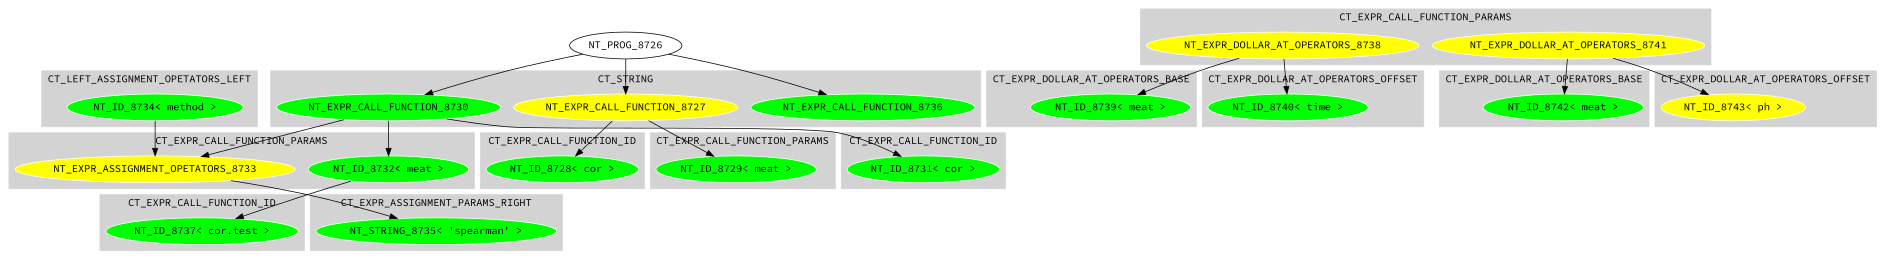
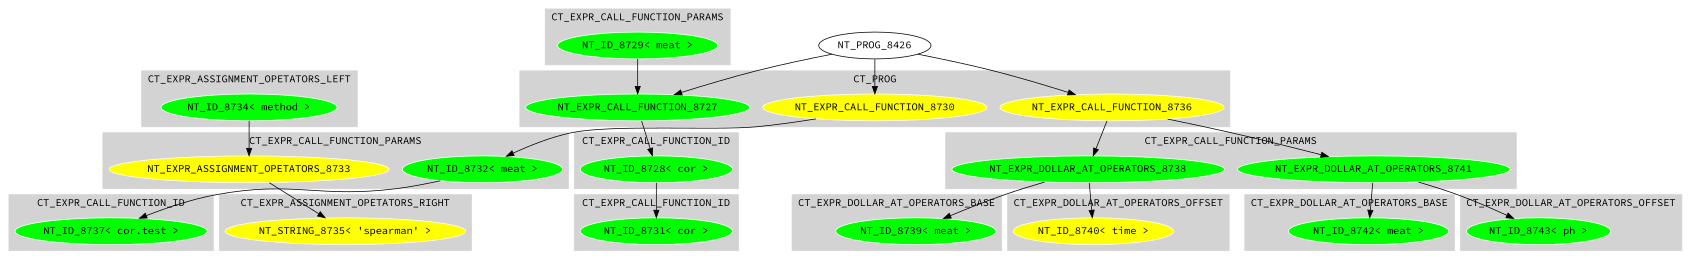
(626, 45) -> (875, 45)
(1283, 45) -> (1088, 169)
(1568, 45) -> (1374, 169)
(150, 79) -> (249, 79)
(626, 79) -> (875, 79)
(389, 107) -> (875, 107)
(626, 107) -> (638, 107)
(863, 107) -> (1112, 107)
(1288, 107) -> (1093, 231)
(1733, 107) -> (1539, 231)
(672, 128) -> (656, 199)
(679, 137) -> (638, 75)
(273, 138) -> none
none -> (1100, 138)
none -> (1252, 138)
(436, 203) -> (345, 203)
(436, 231) -> (345, 231)
